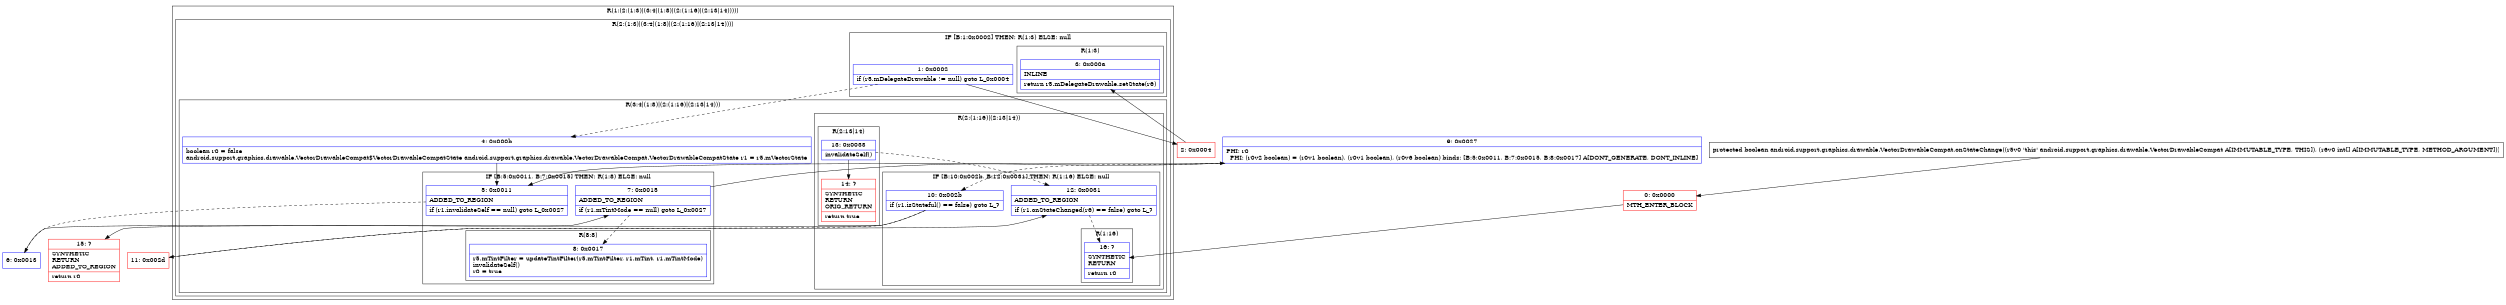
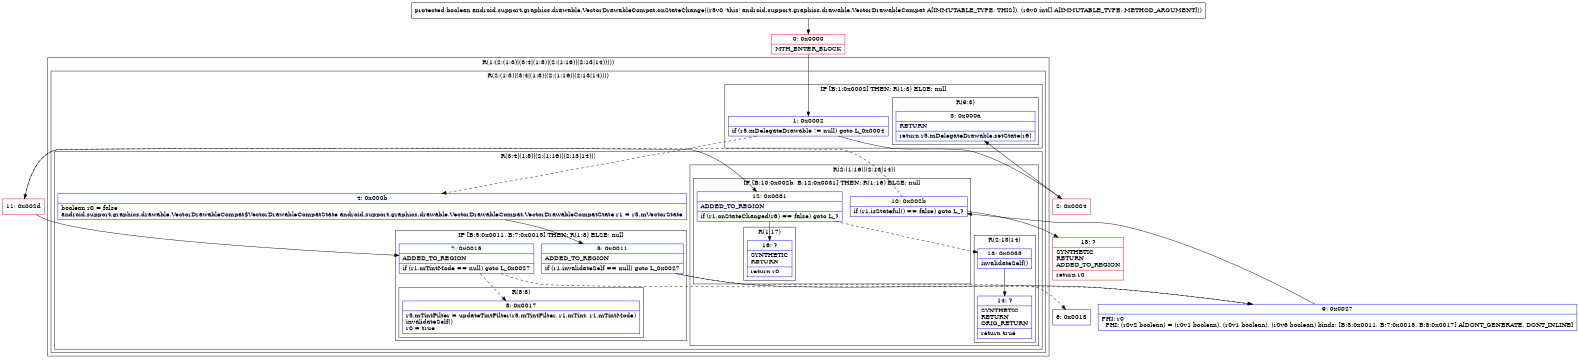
(1090, 51) -> (966, 103)
(1036, 74) -> (913, 126)
(949, 161) -> (905, 237)
(895, 164) -> (962, 286)
(888, 167) -> (743, 287)
(1040, 168) -> (1150, 233)
(849, 200) -> (1005, 317)
(309, 226) -> (214, 244)
(1094, 226) -> (770, 230)
(1378, 231) -> (808, 82)
(1107, 234) -> (770, 232)
